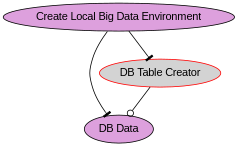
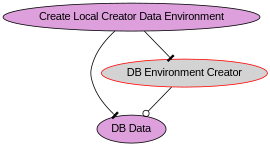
(119, 17) -> (132, 17)
(160, 73) -> (184, 73)
